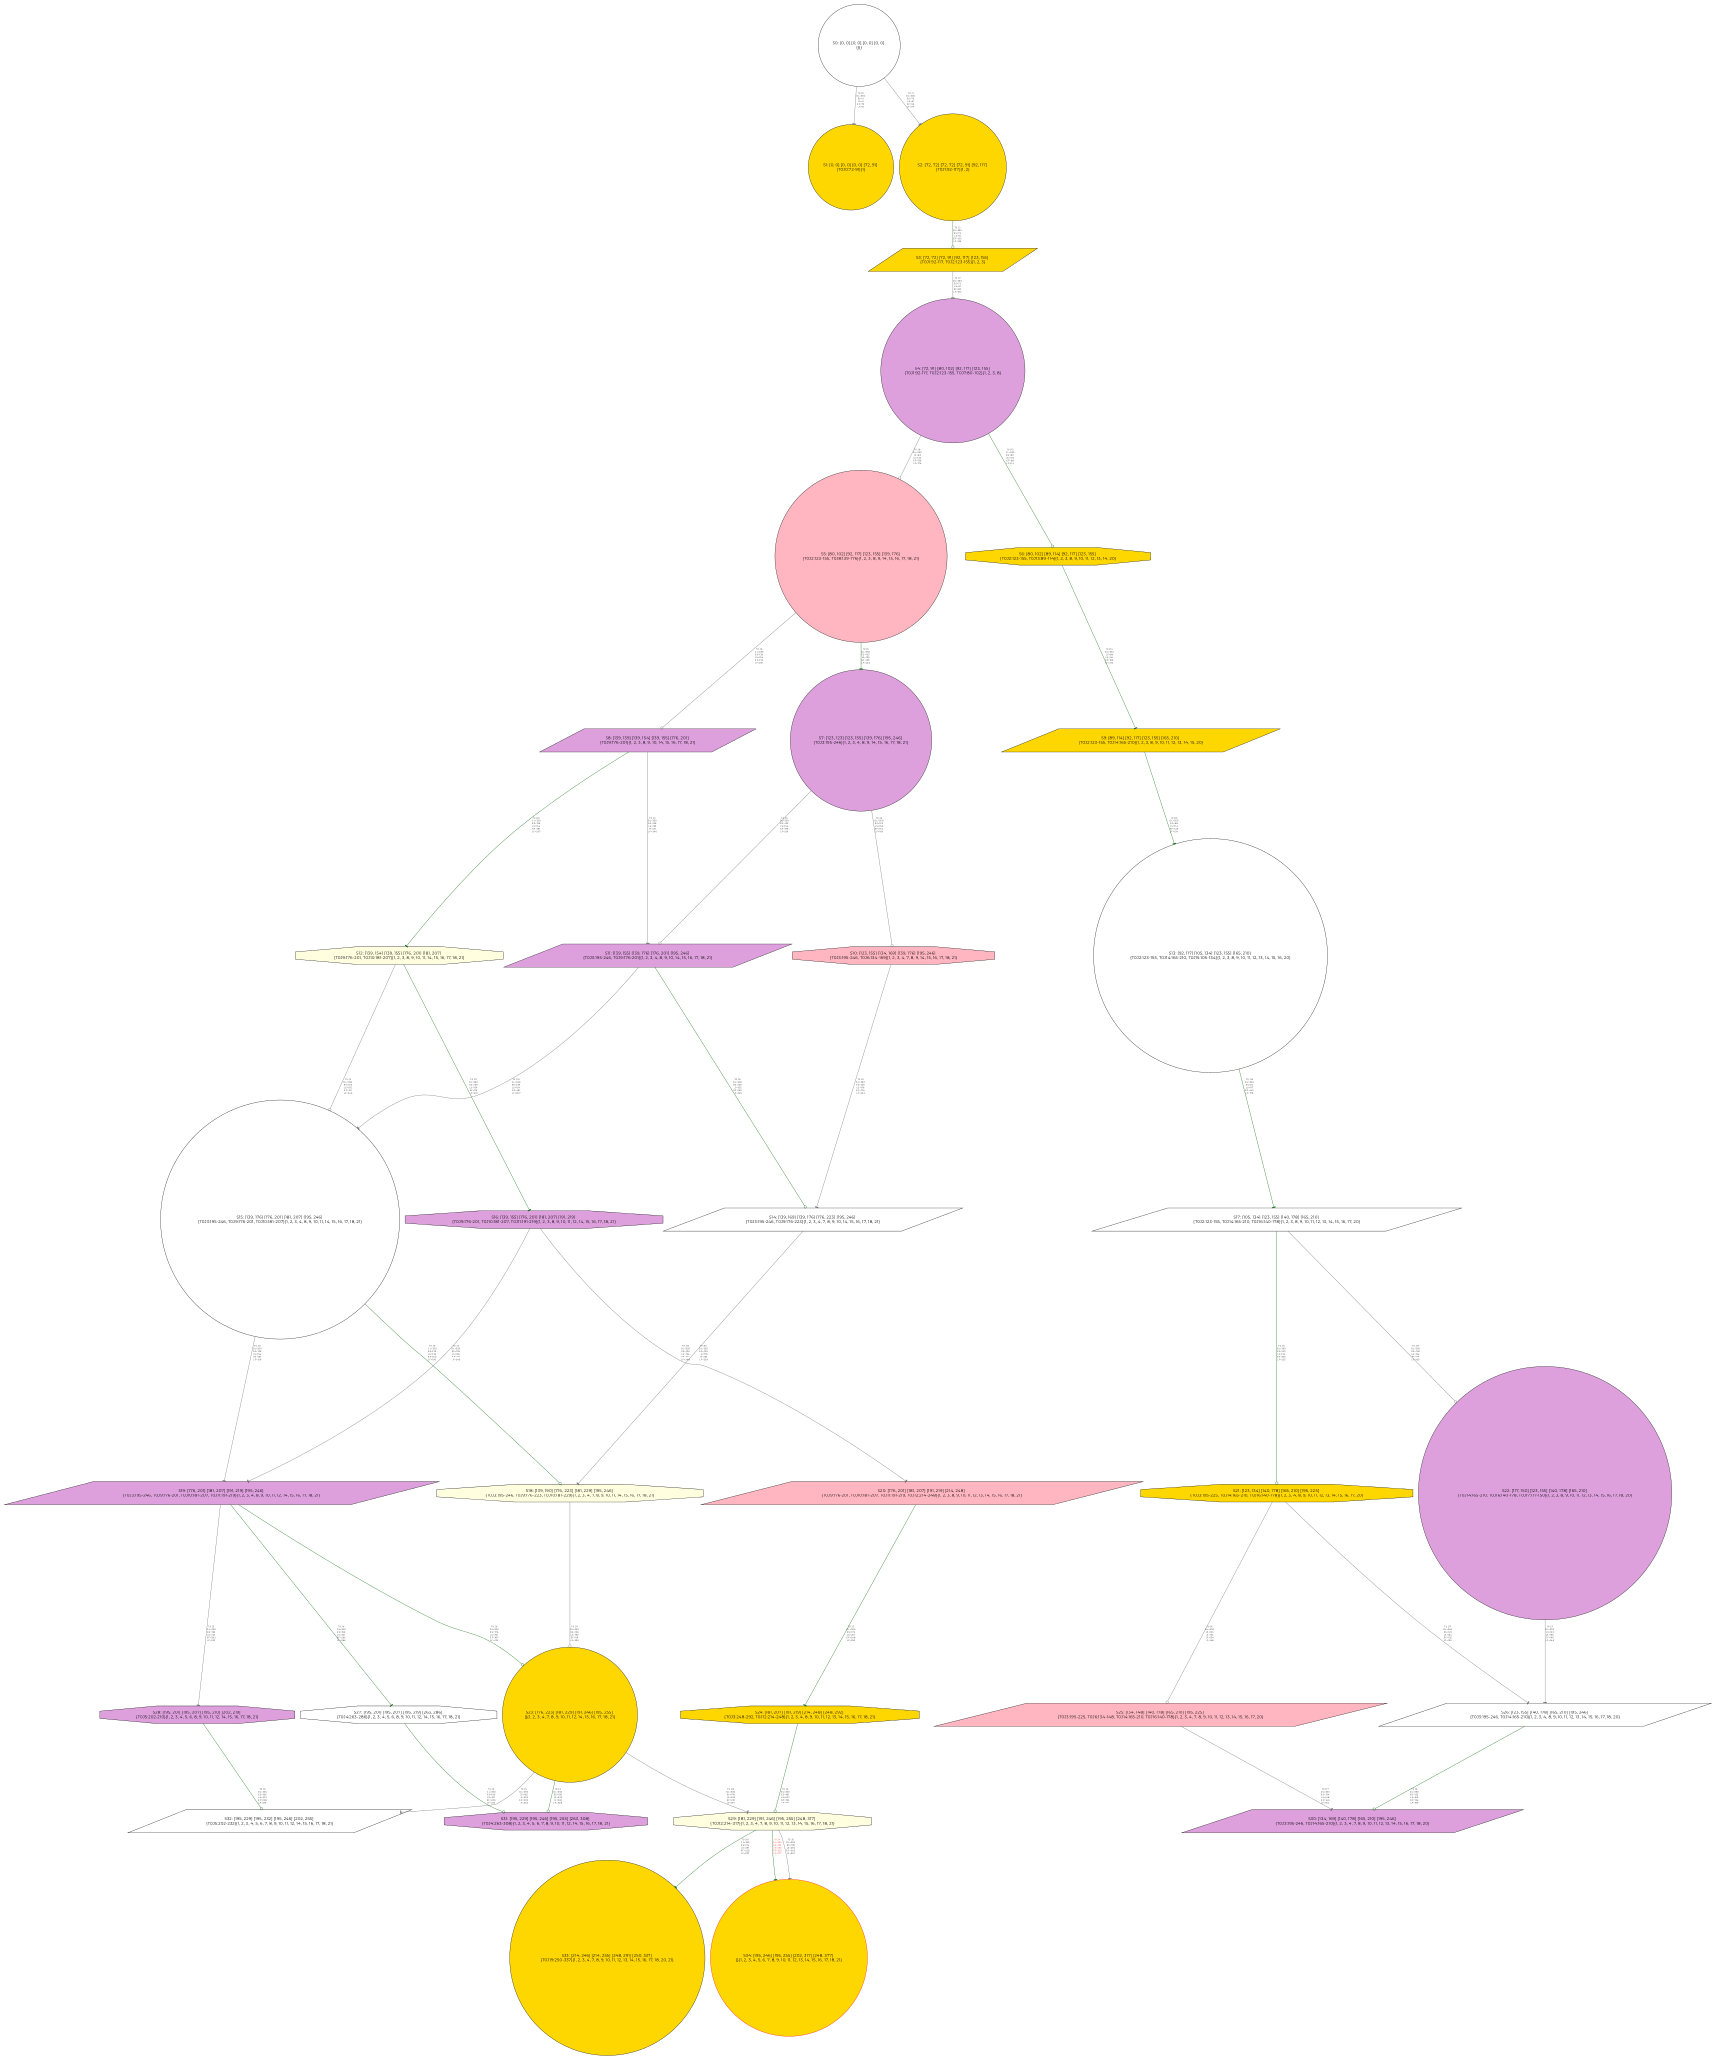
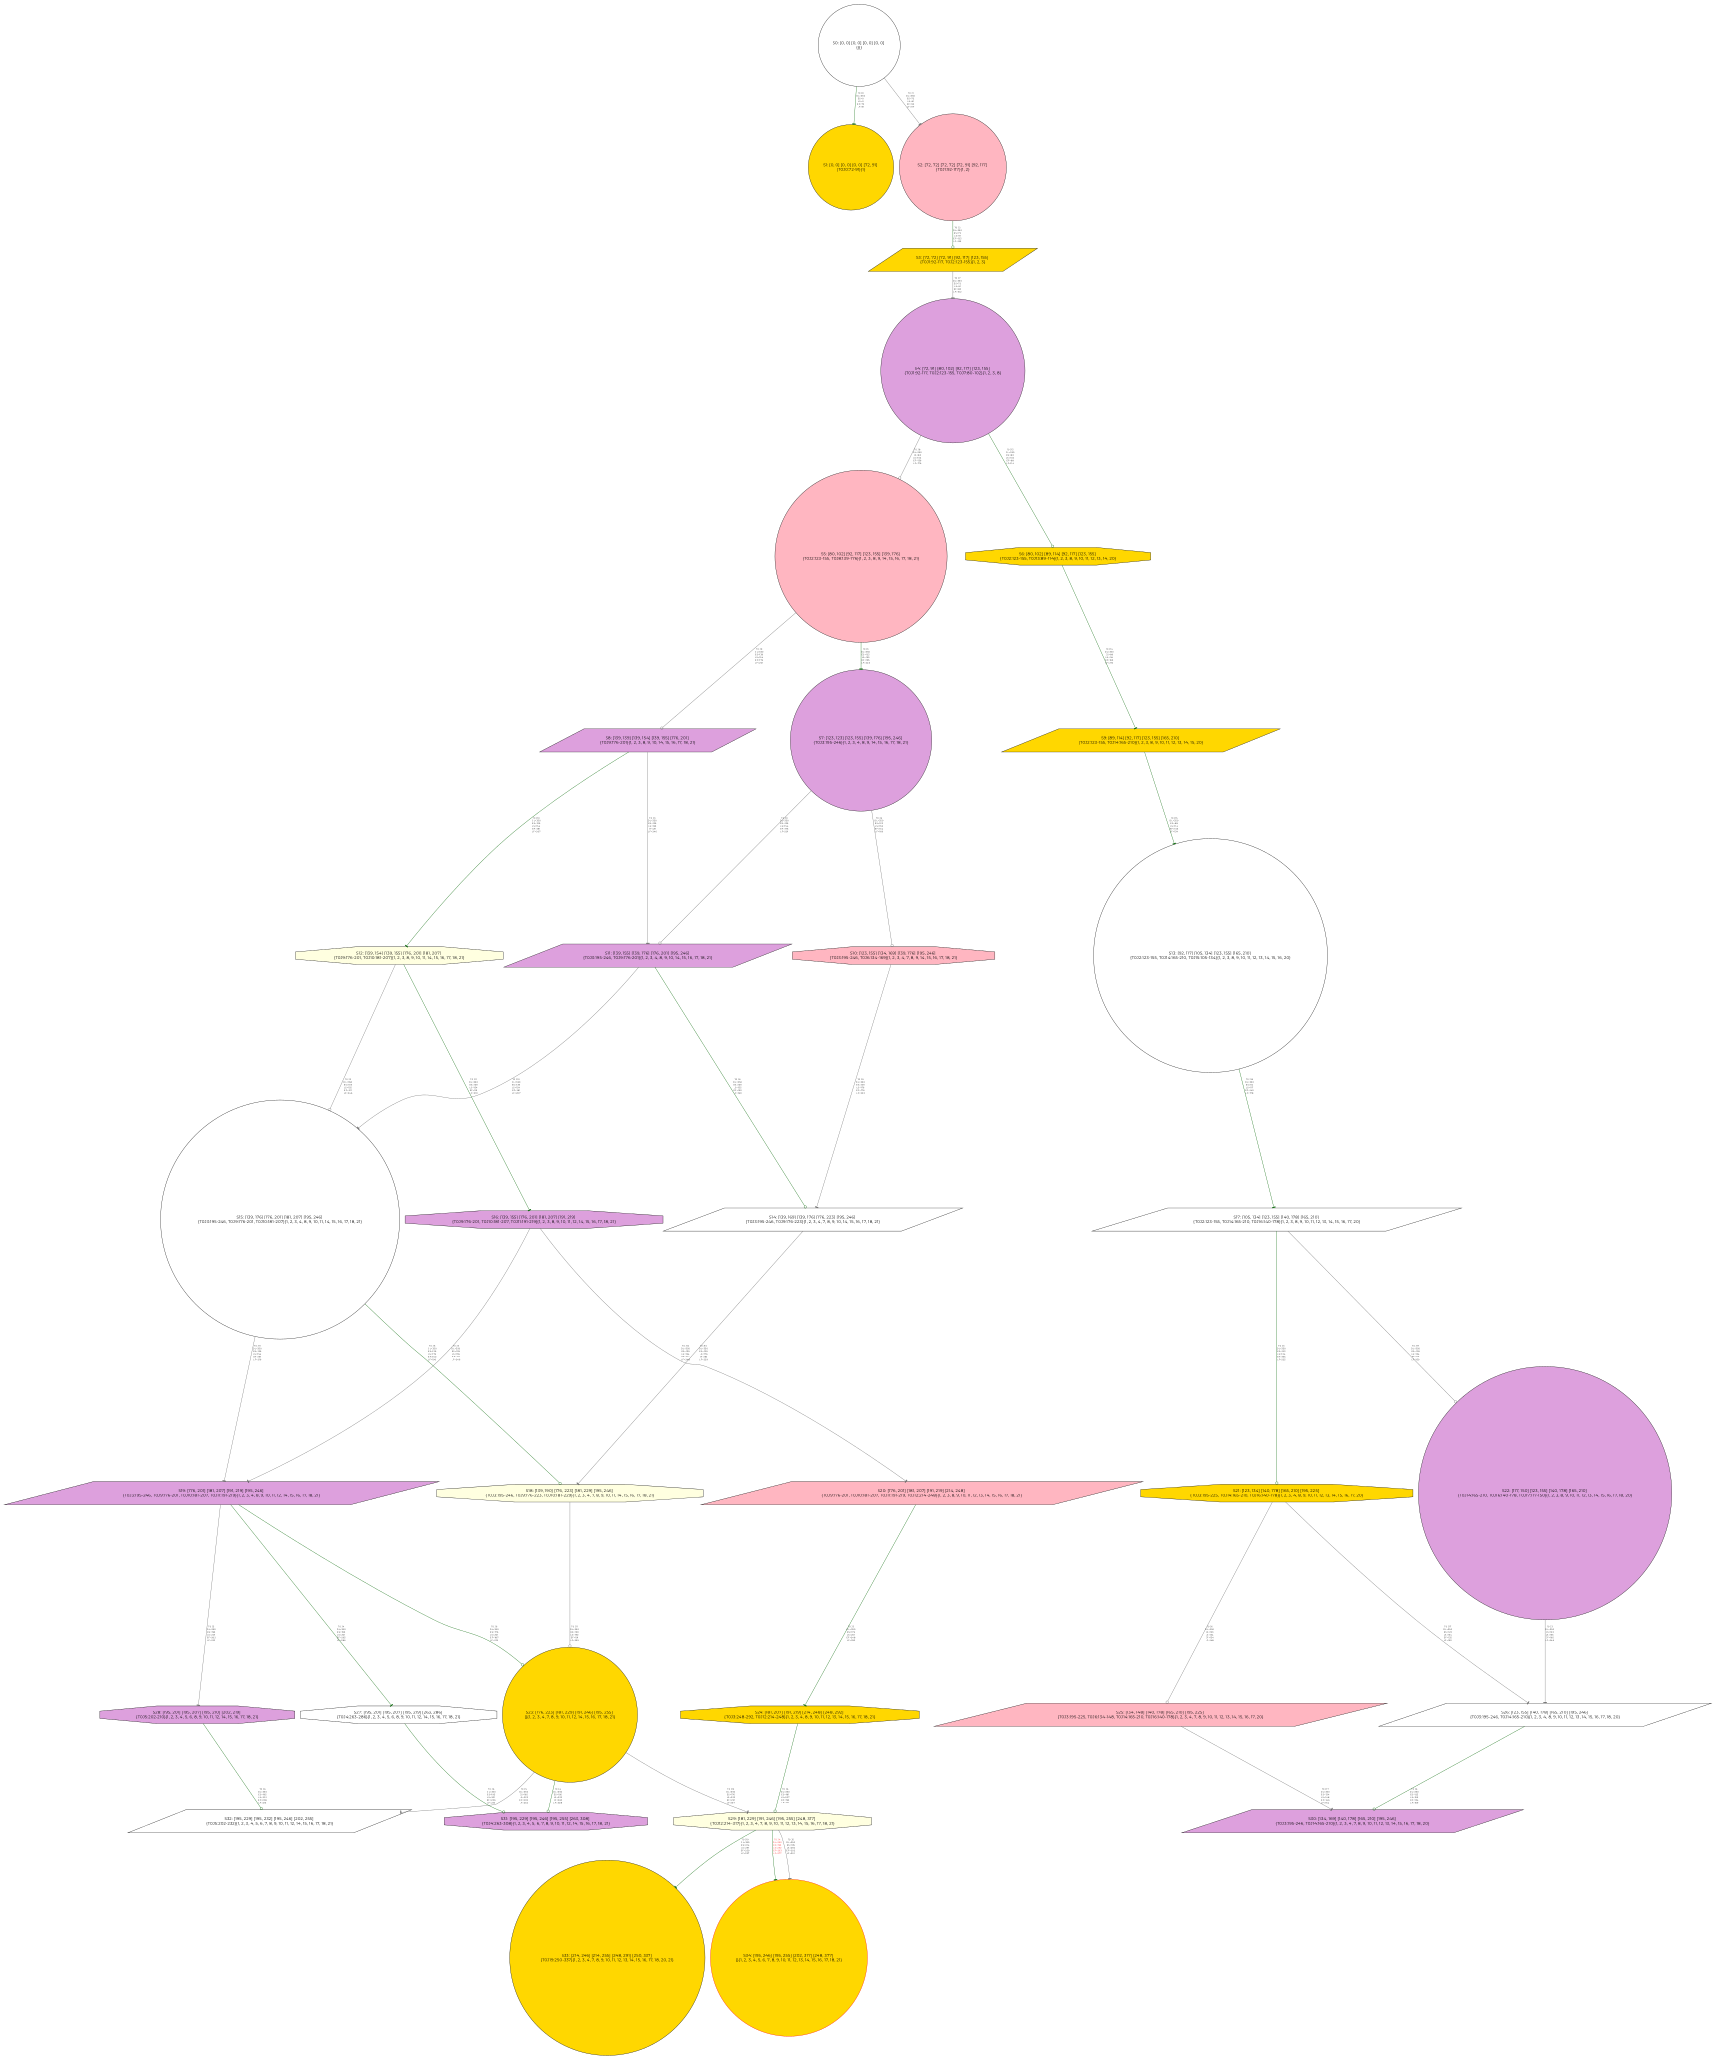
(855, 105) -> (855, 105)
(953, 167) -> (953, 167)
